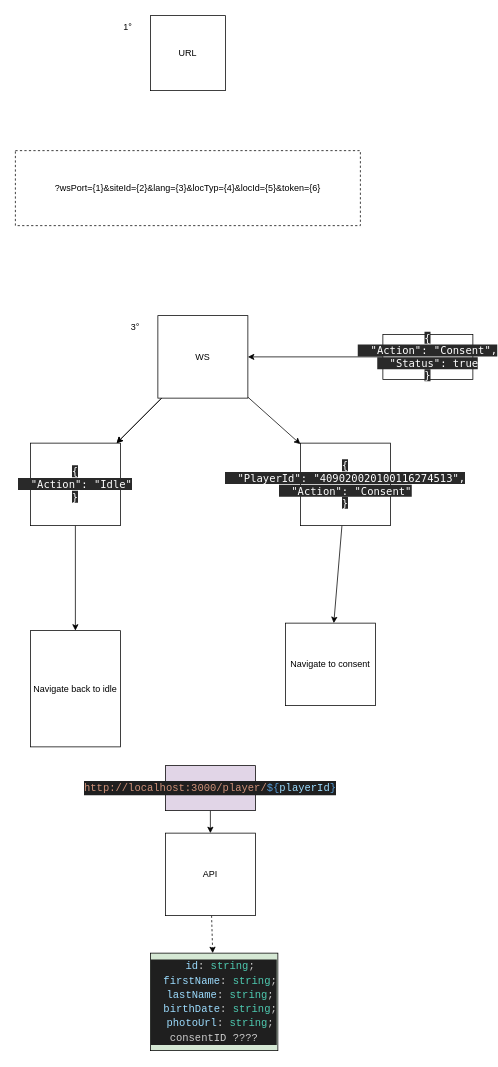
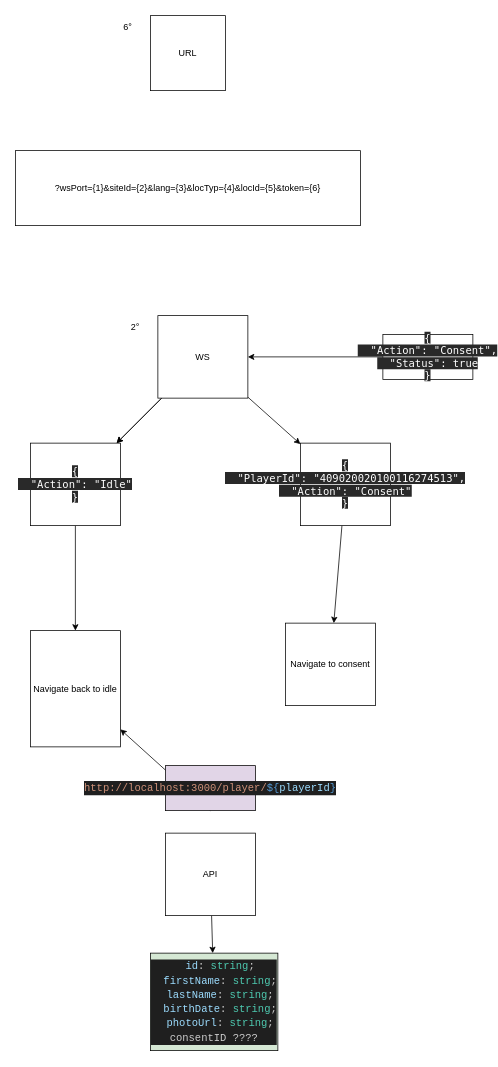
(128, 27) -> (128, 27)
(188, 188) -> (188, 188)
(135, 327) -> (135, 327)
(210, 819) -> (146, 752)
(212, 932) -> (212, 932)
